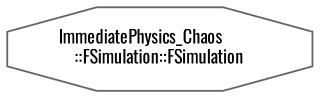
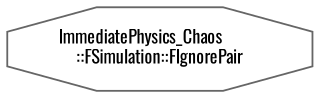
(160, 49) -> (160, 49)
